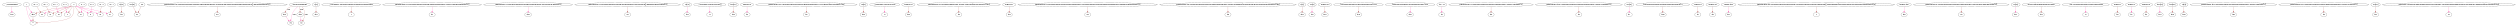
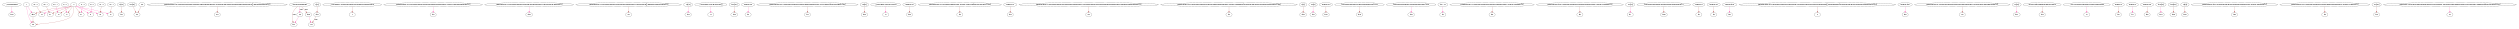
(305, 13) -> (314, 19)
(287, 18) -> (297, 19)
